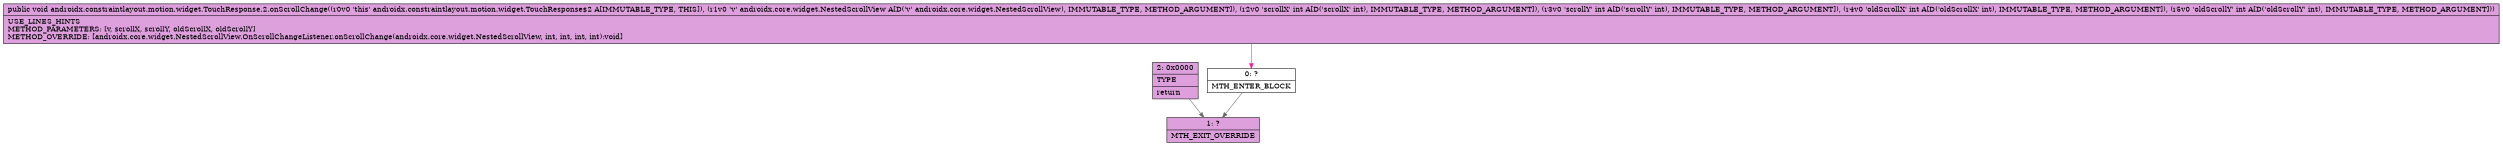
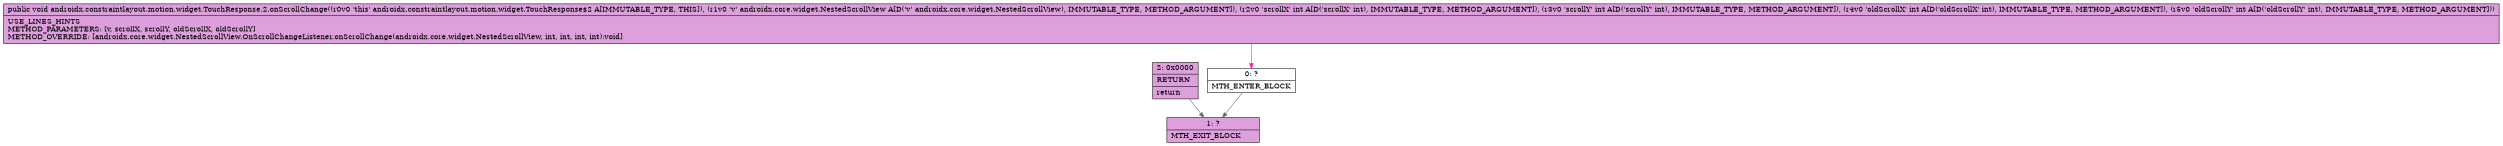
(1167, 80) -> (1174, 80)
(1213, 136) -> (1206, 136)
